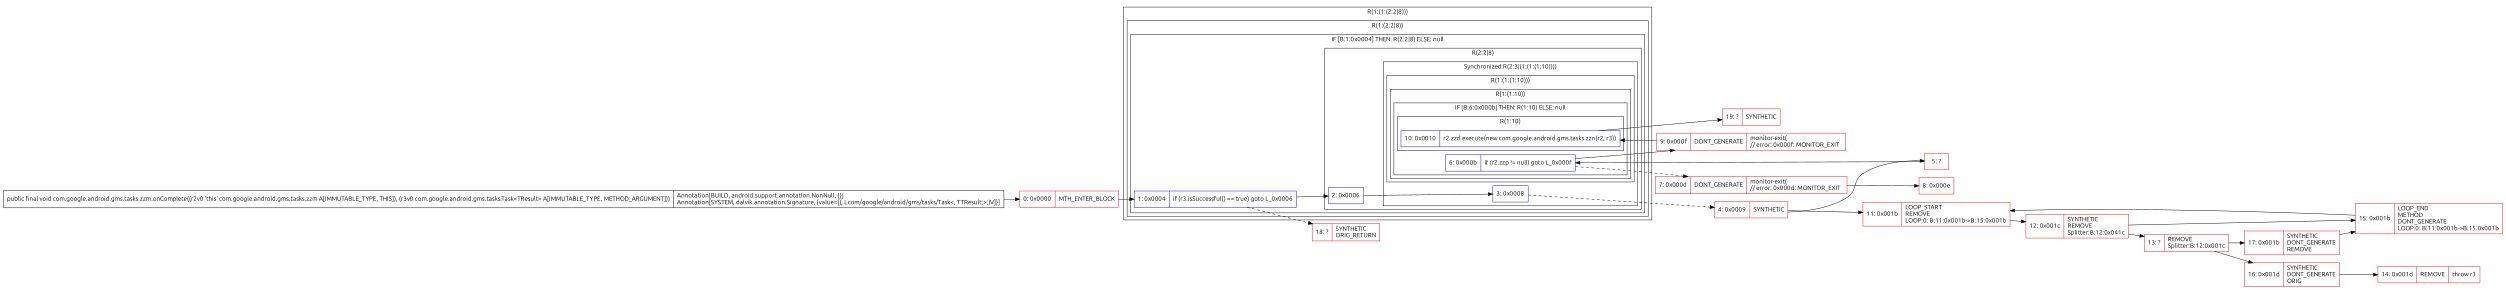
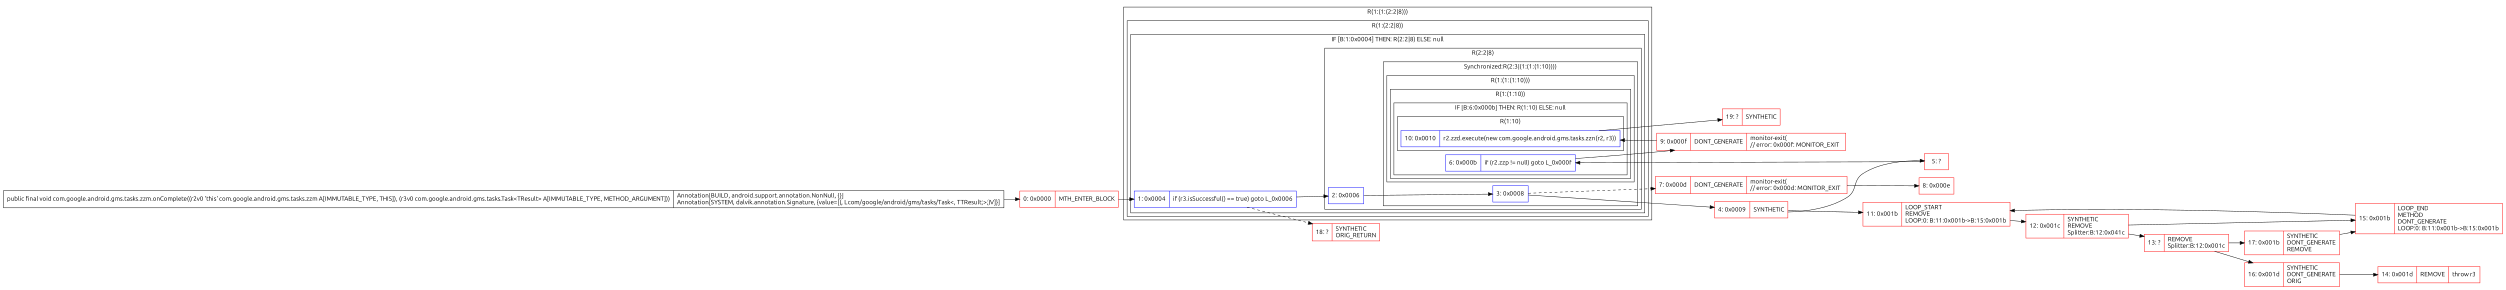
(1624, 170) -> (1590, 191)
(1619, 201) -> (1619, 201)
